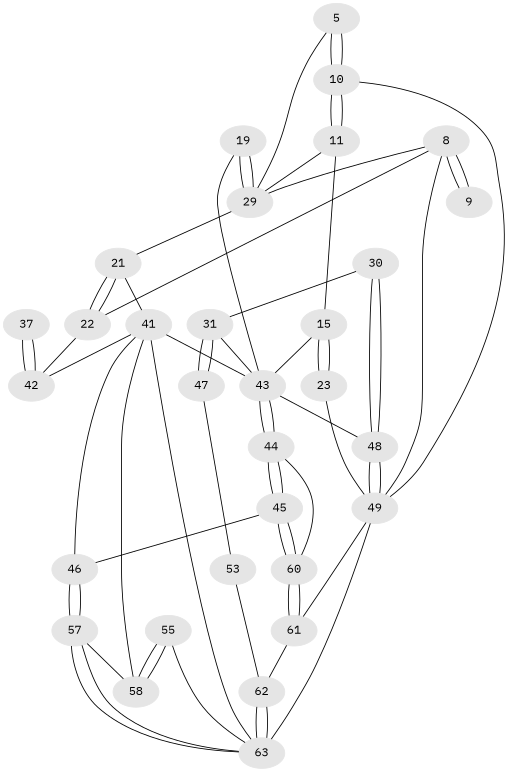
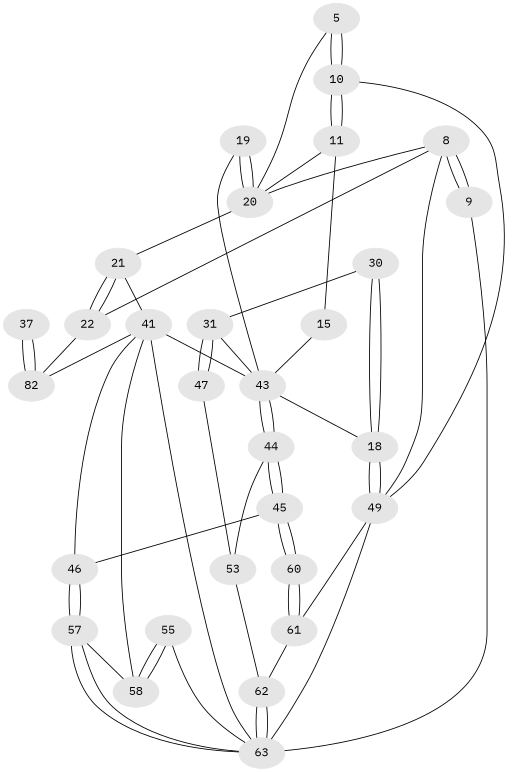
(250, 202) -> (250, 202)
(31, 386) -> (31, 386)
(324, 386) -> none
(375, 447) -> (375, 447)
(313, 504) -> (245, 507)
none -> (487, 552)
